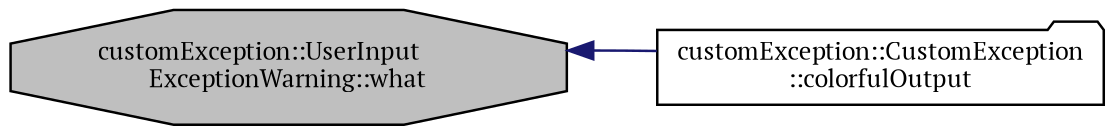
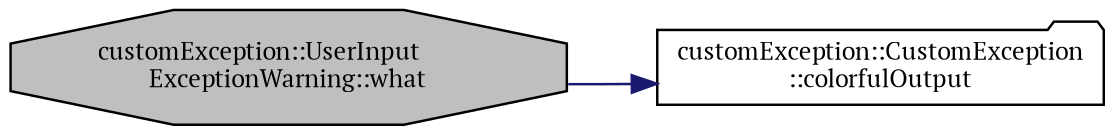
(625, 51) -> (600, 84)
